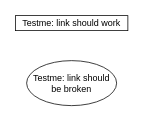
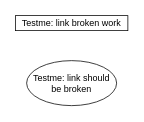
(72, 23) -> (72, 23)
